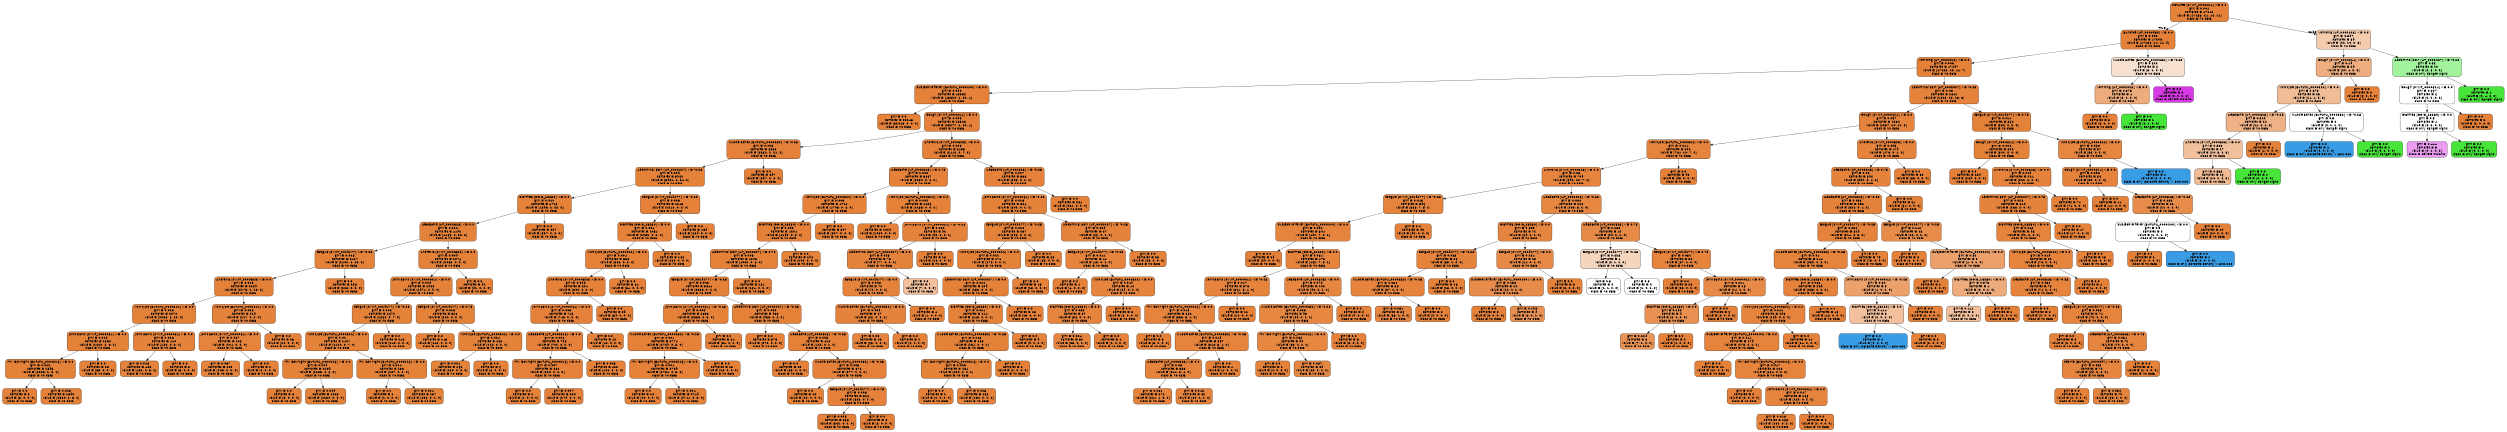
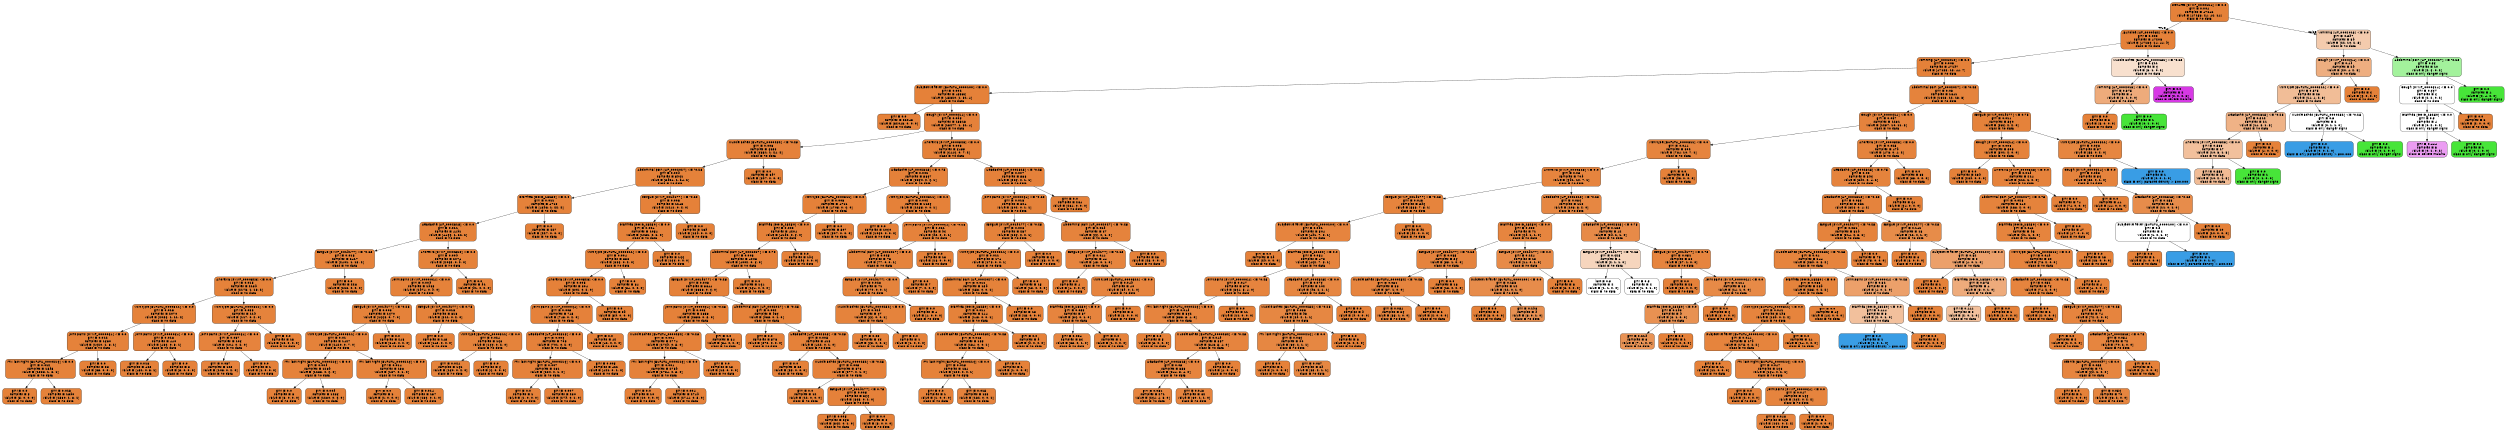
(921, 286) -> (921, 286)
(1642, 286) -> (1642, 286)
